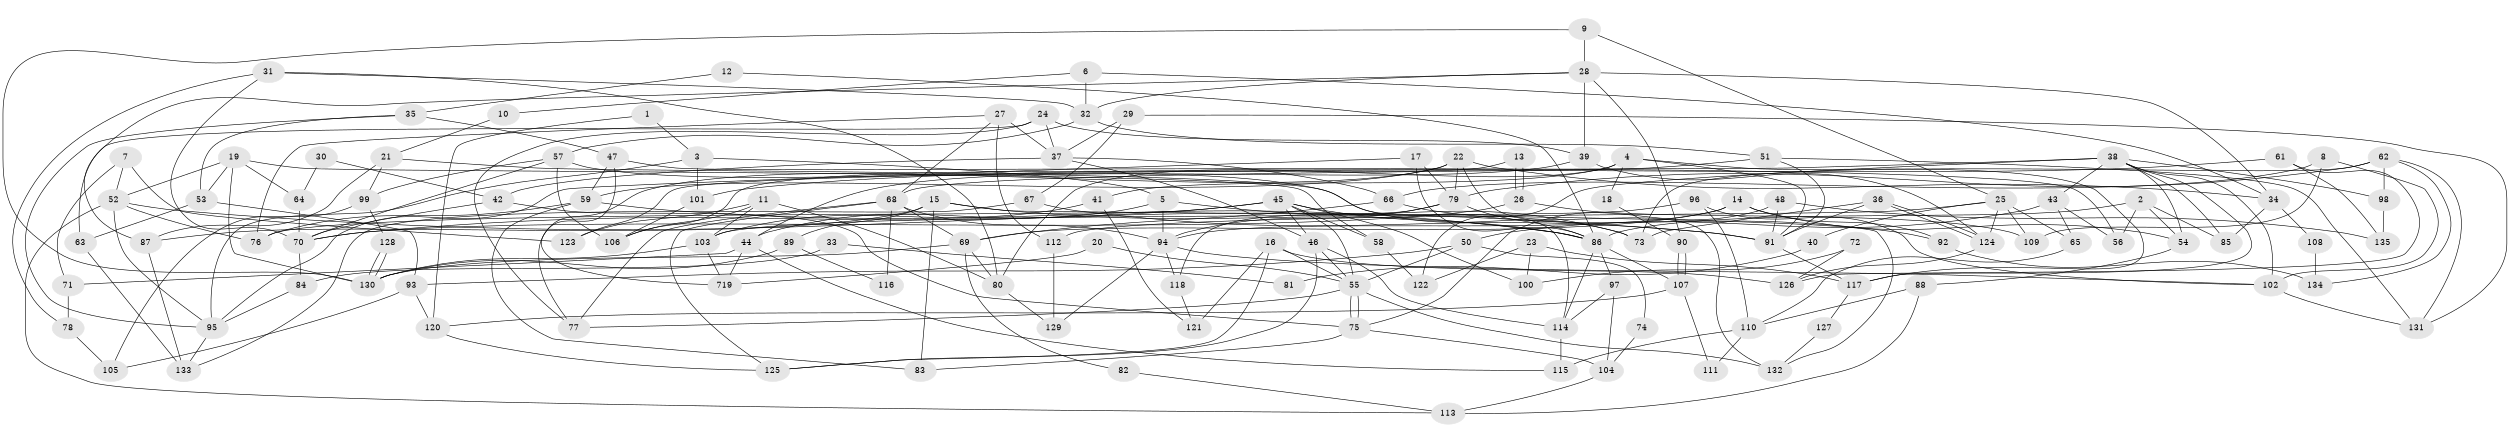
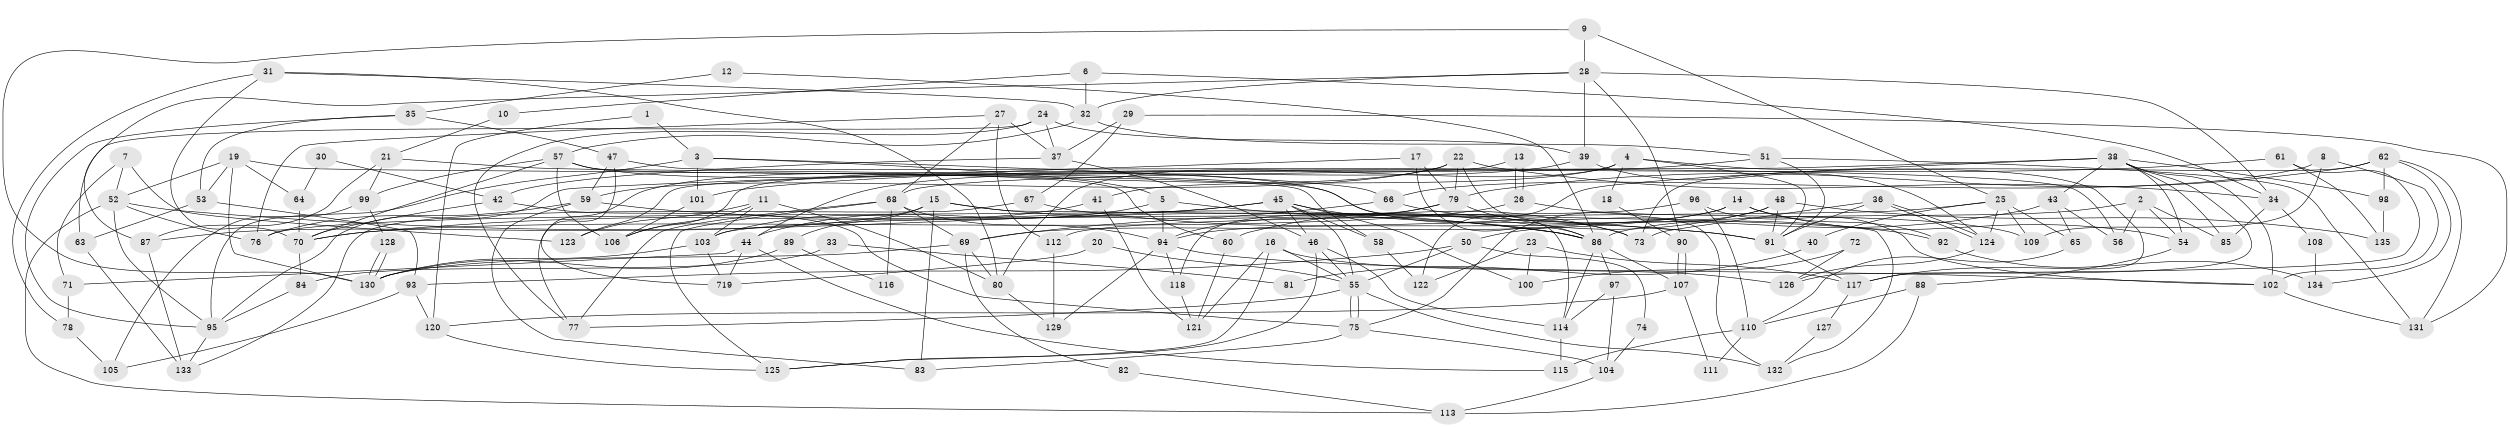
(1172, 162) -> (1045, 169)
none -> (1228, 243)
